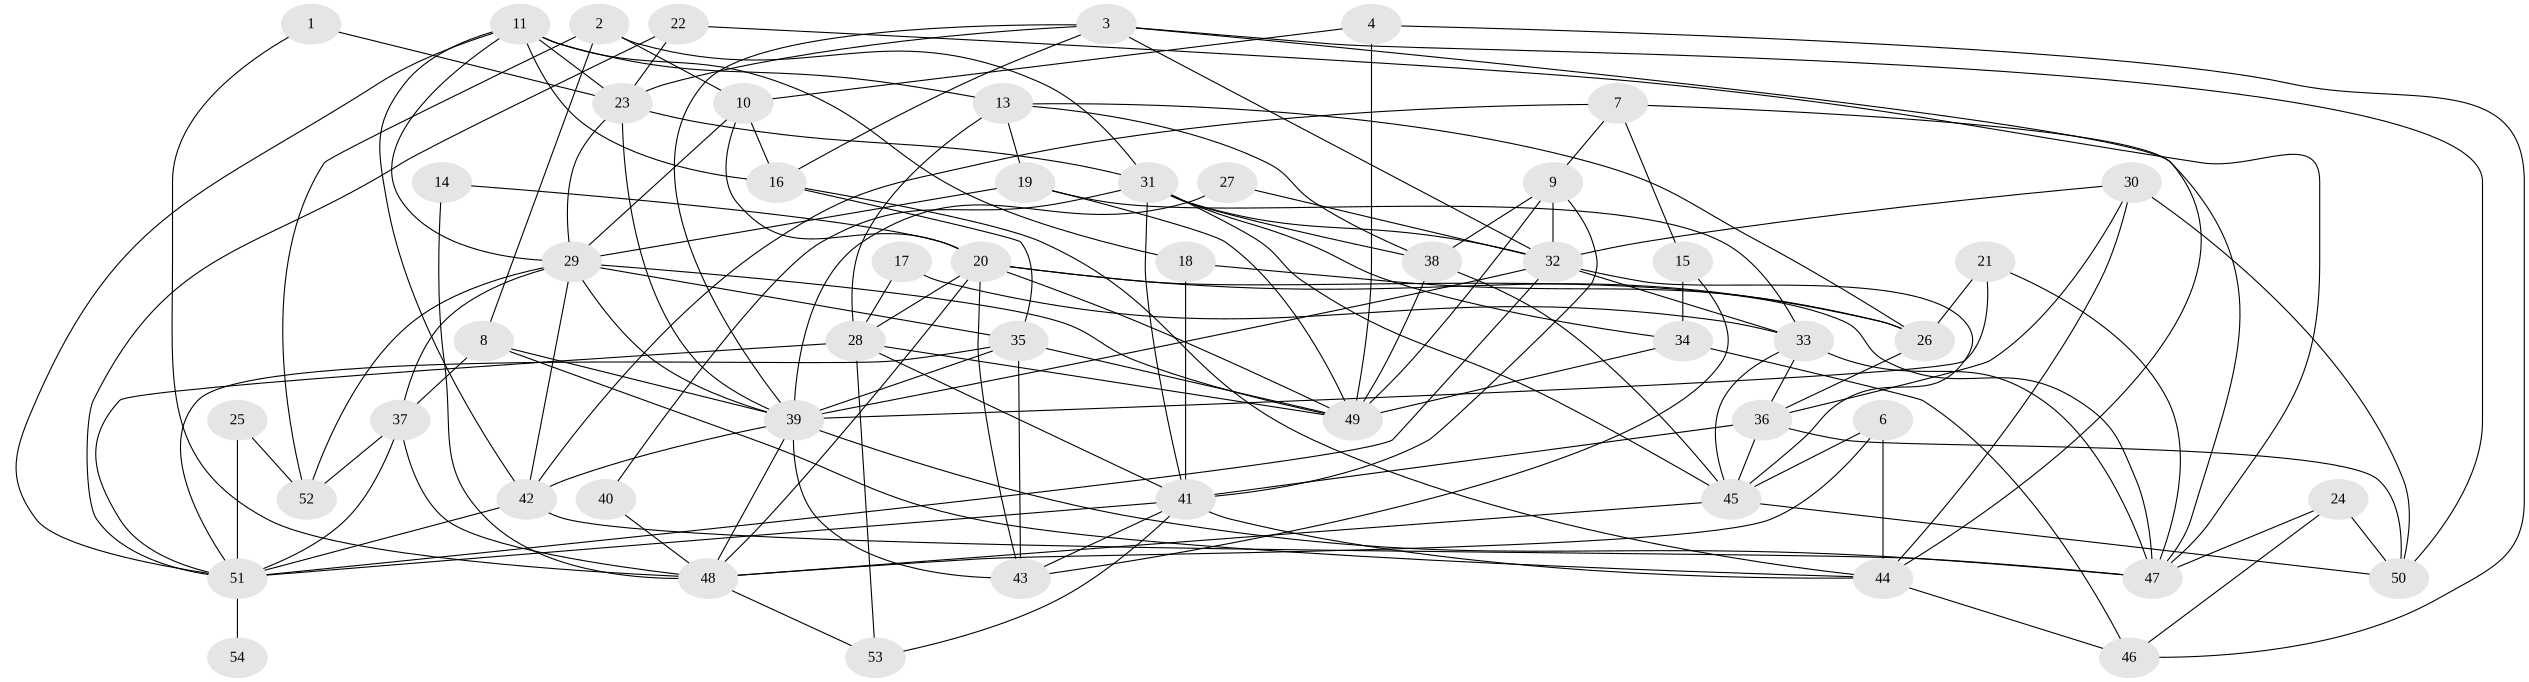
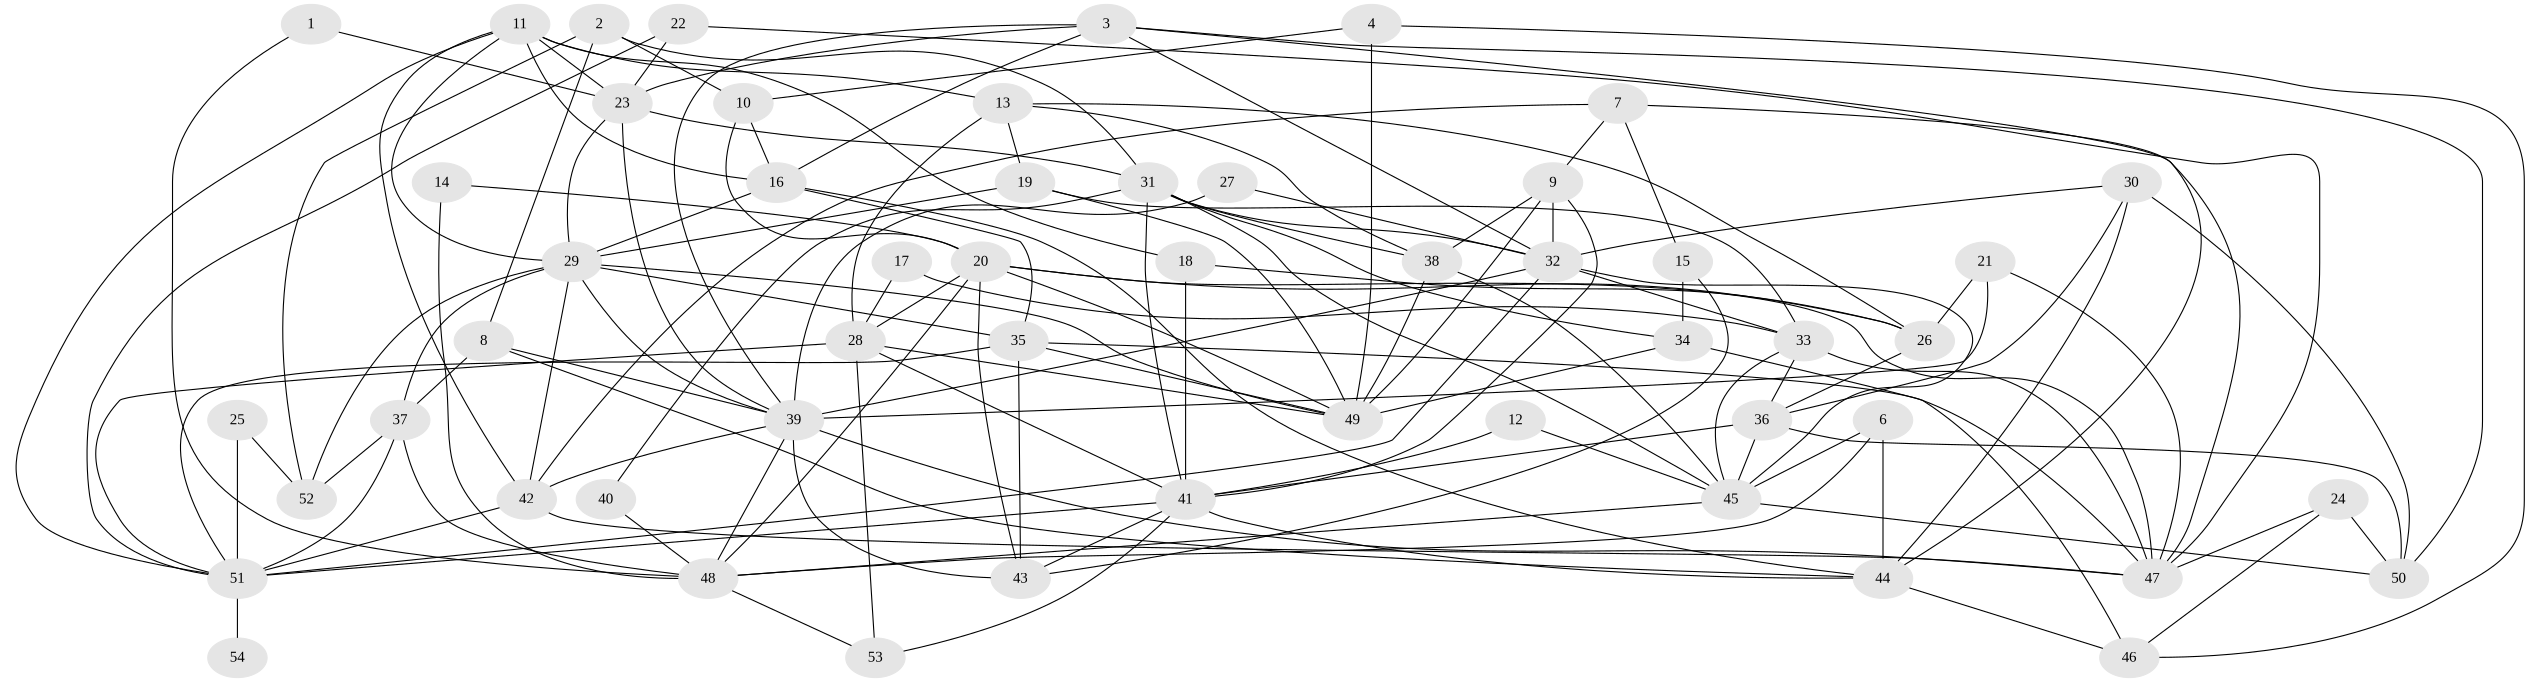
(658, 182) -> (674, 222)
(906, 381) -> (1622, 368)
none -> (1516, 420)
